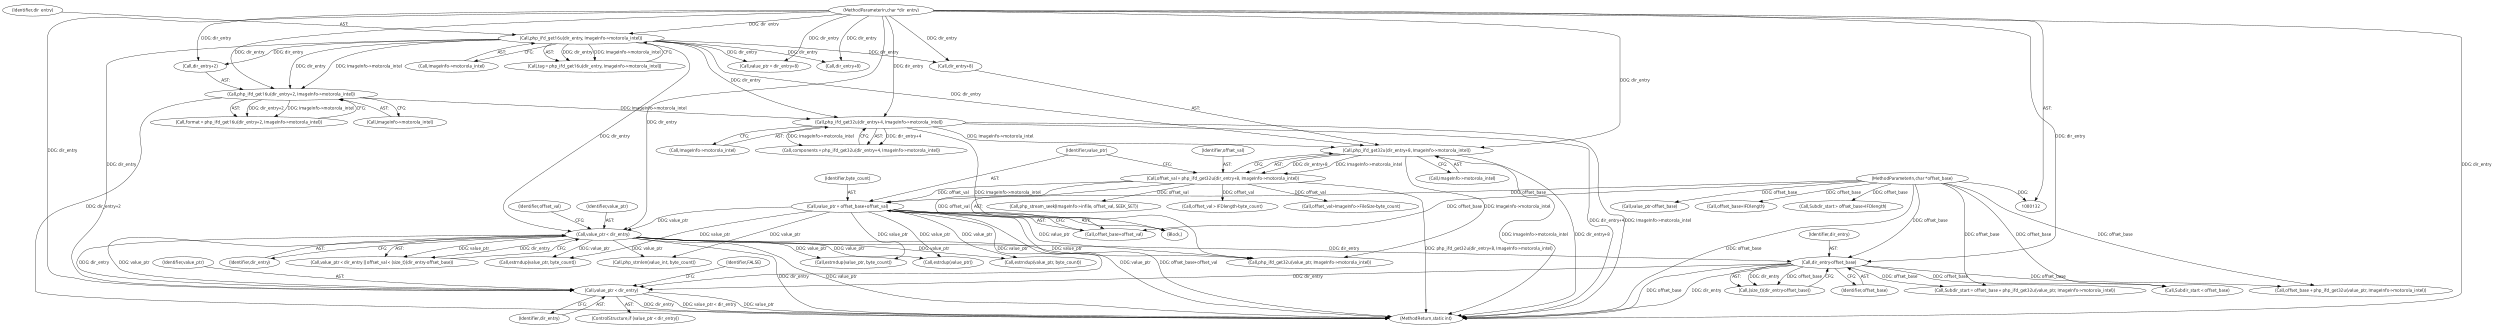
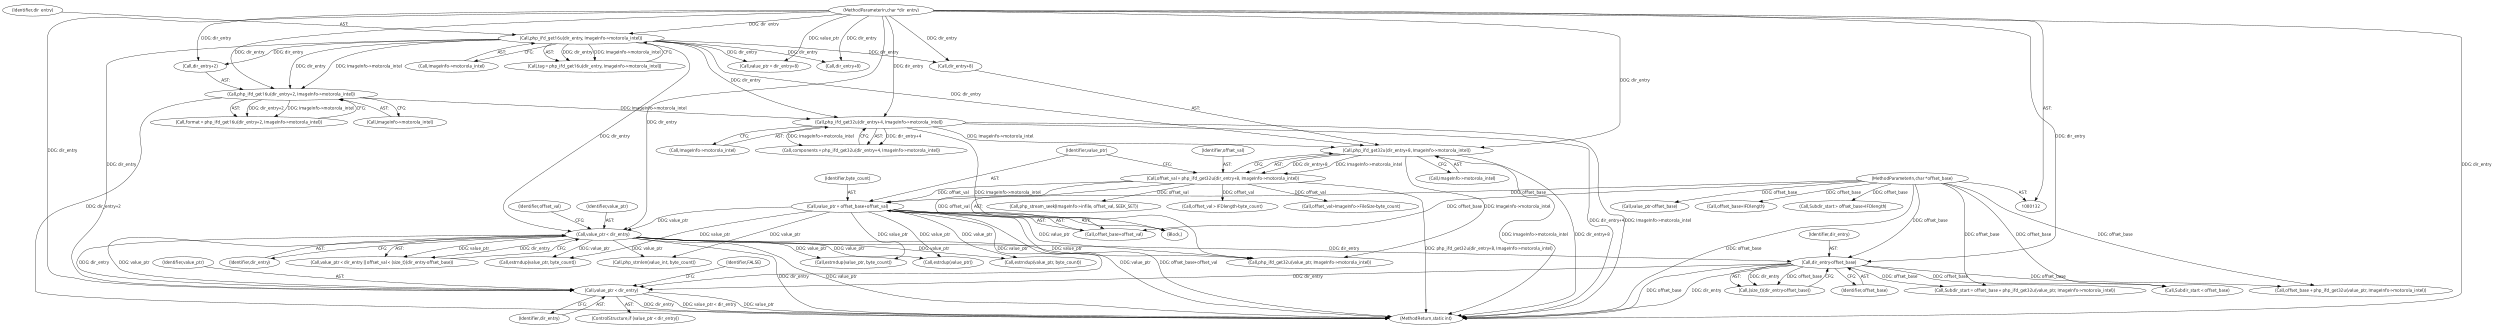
(824, 38) -> (824, 38)
(2024, 192) -> (2024, 192)
(1061, 221) -> (1061, 221)
